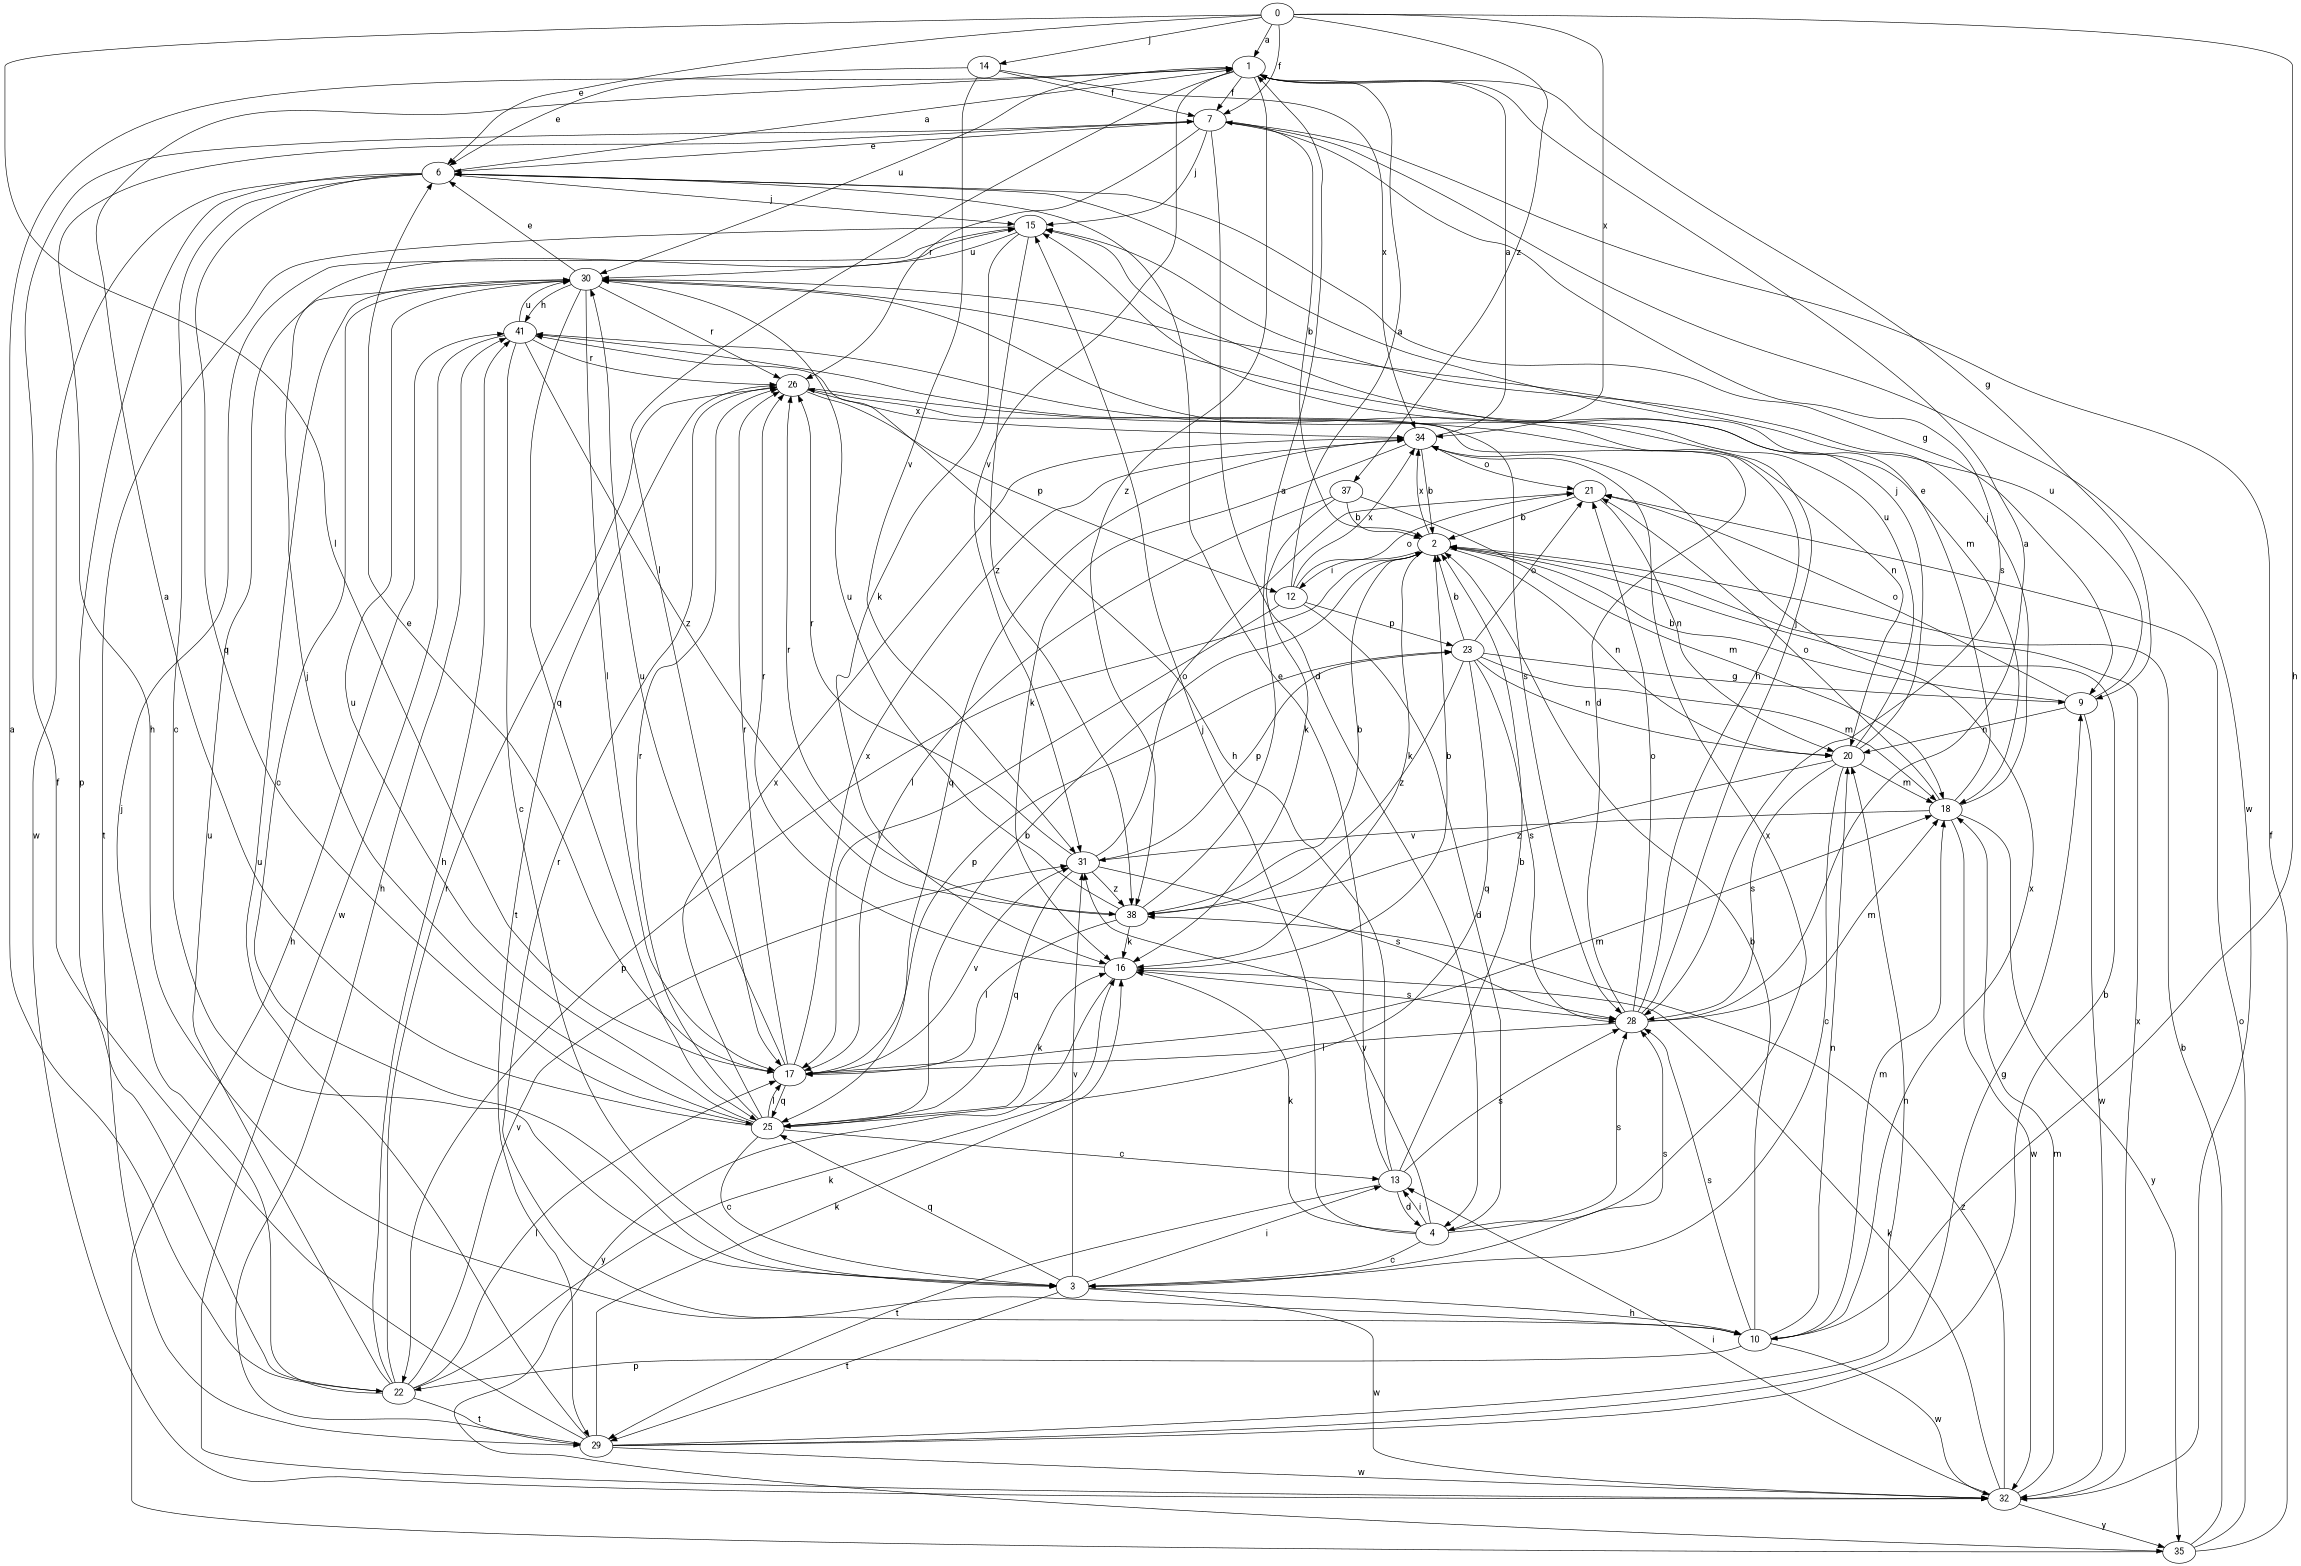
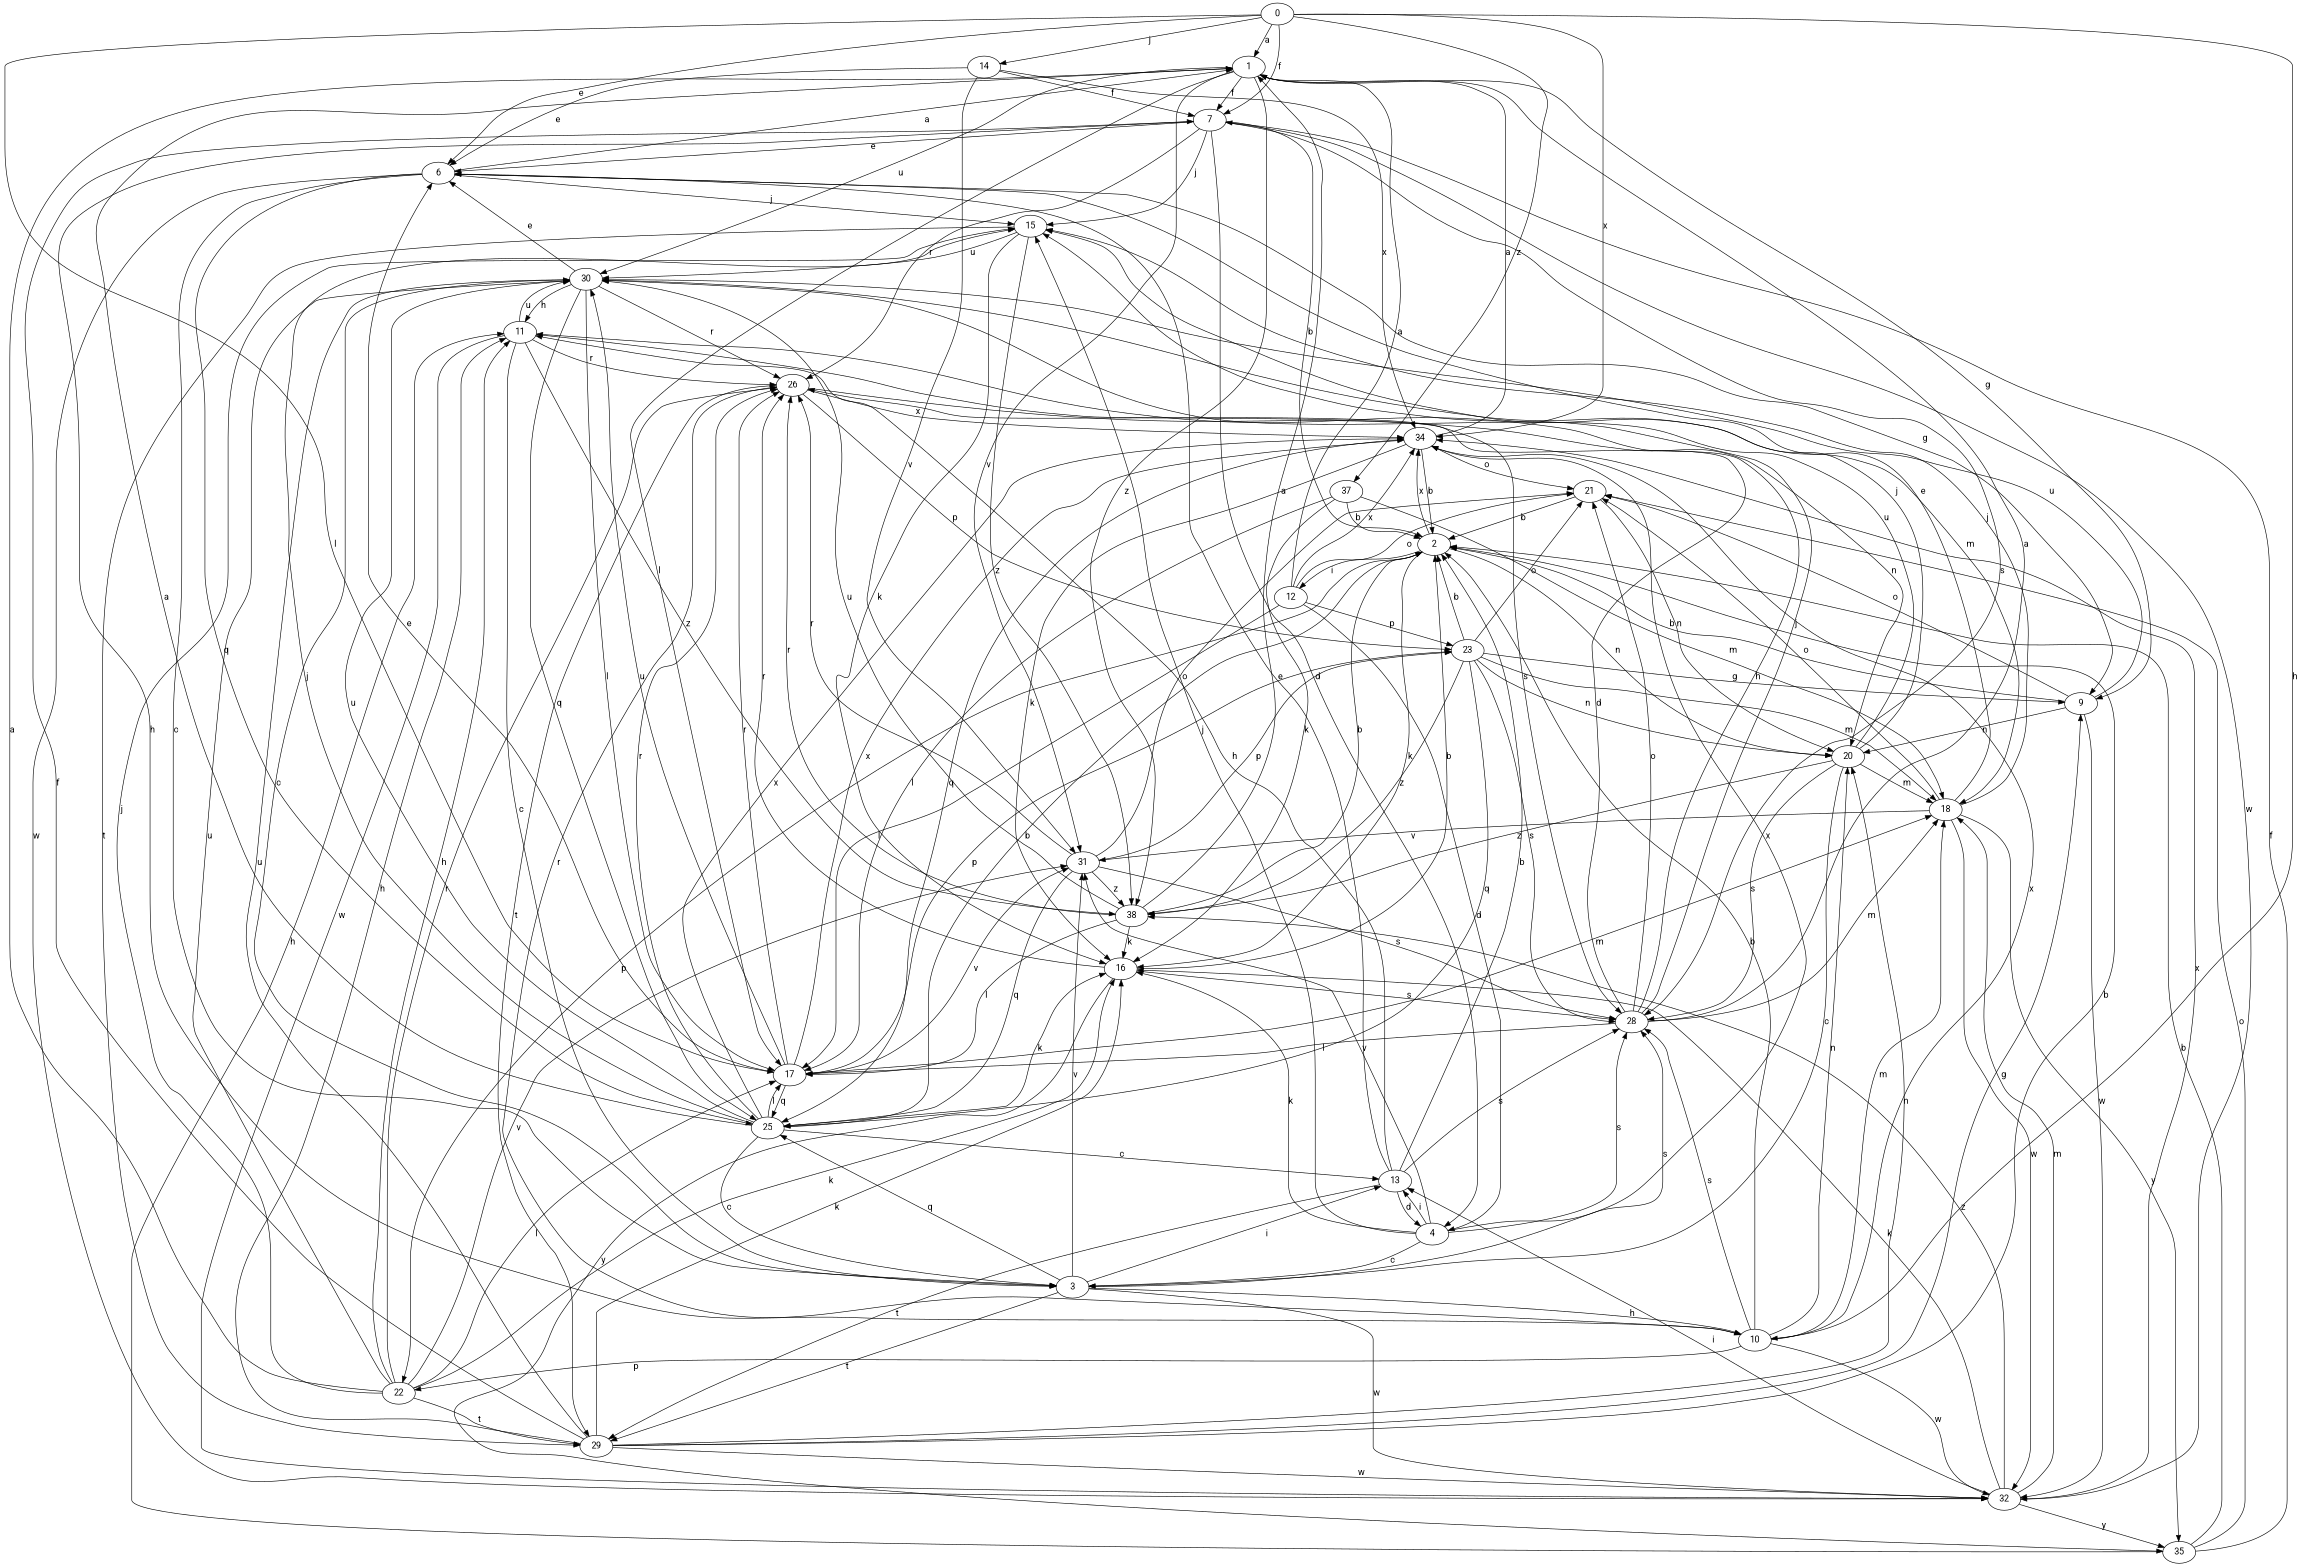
(520, 332) -> (520, 332)
(1034, 500) -> (1111, 598)
(79, 745) -> none
(2138, 783) -> (2194, 735)
